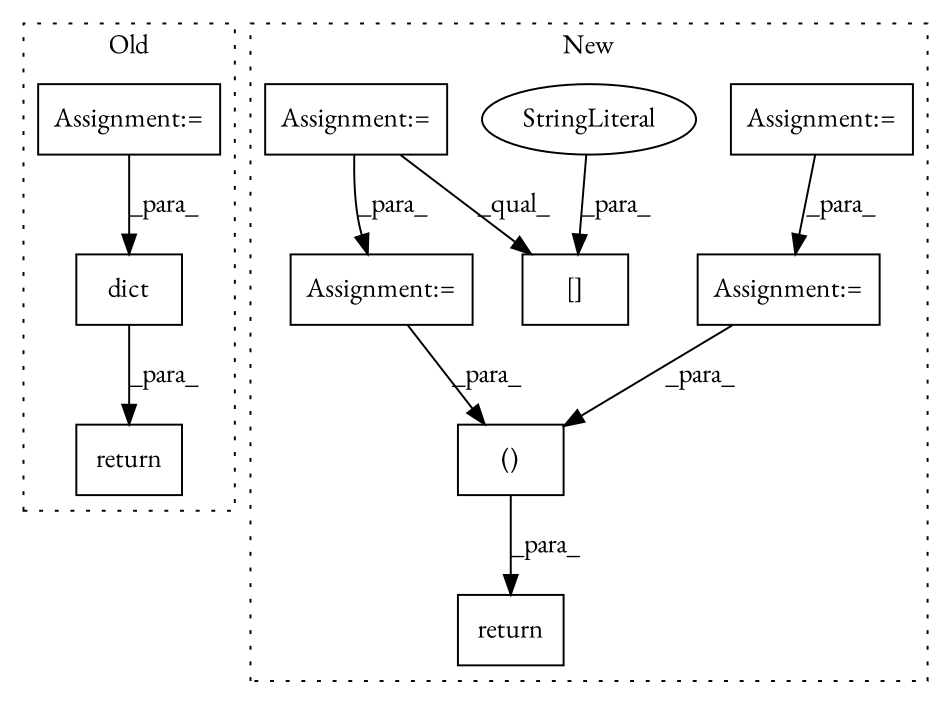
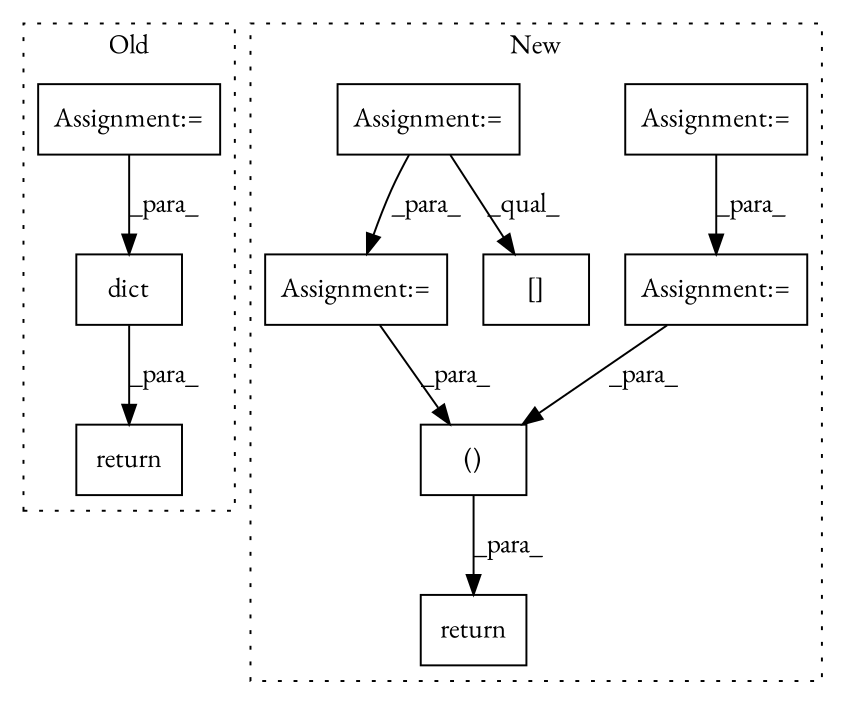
(589, 119) -> none
